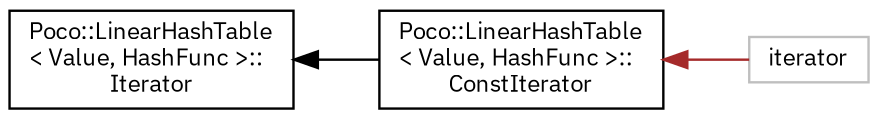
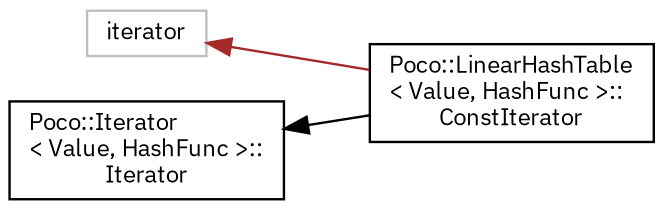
(152, 60) -> (147, 150)
(718, 60) -> (300, 58)
